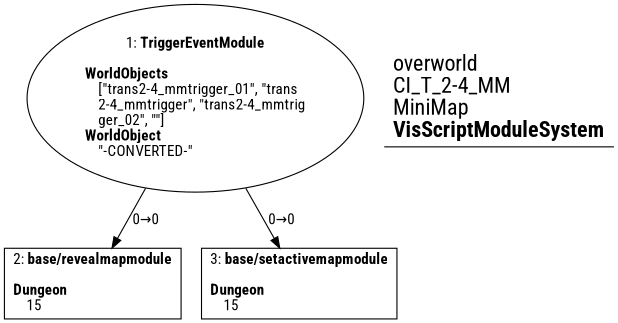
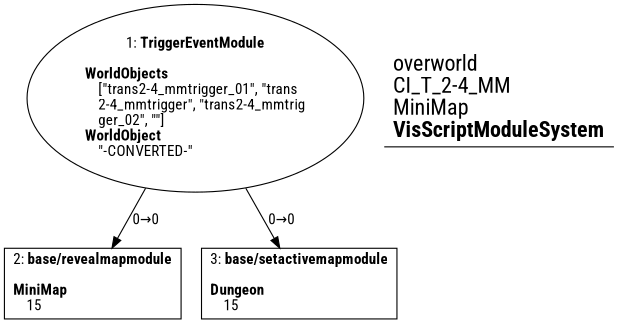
(40, 290) -> (40, 290)
